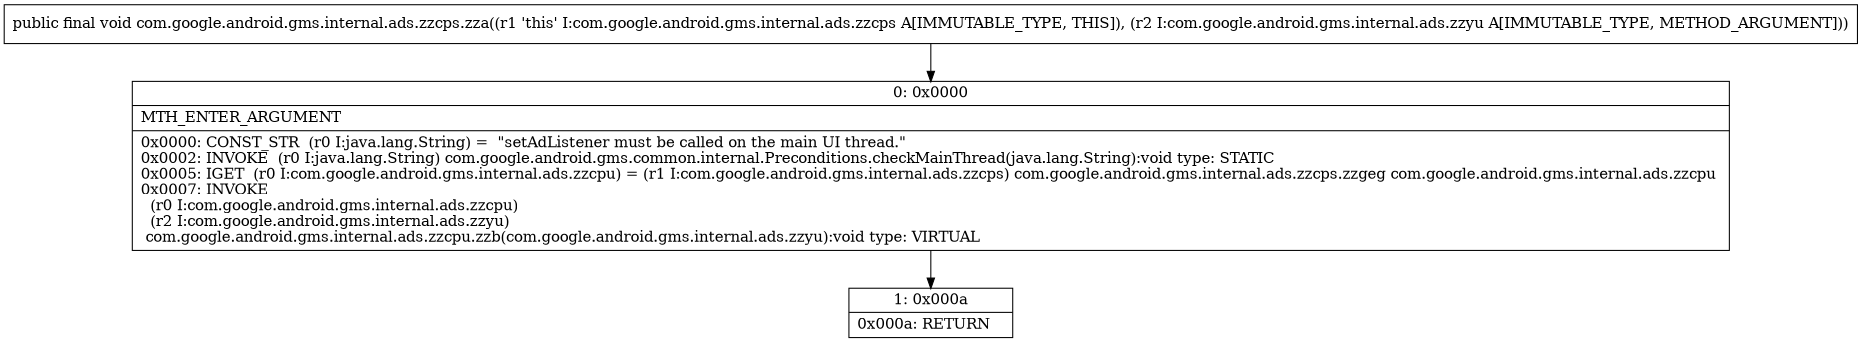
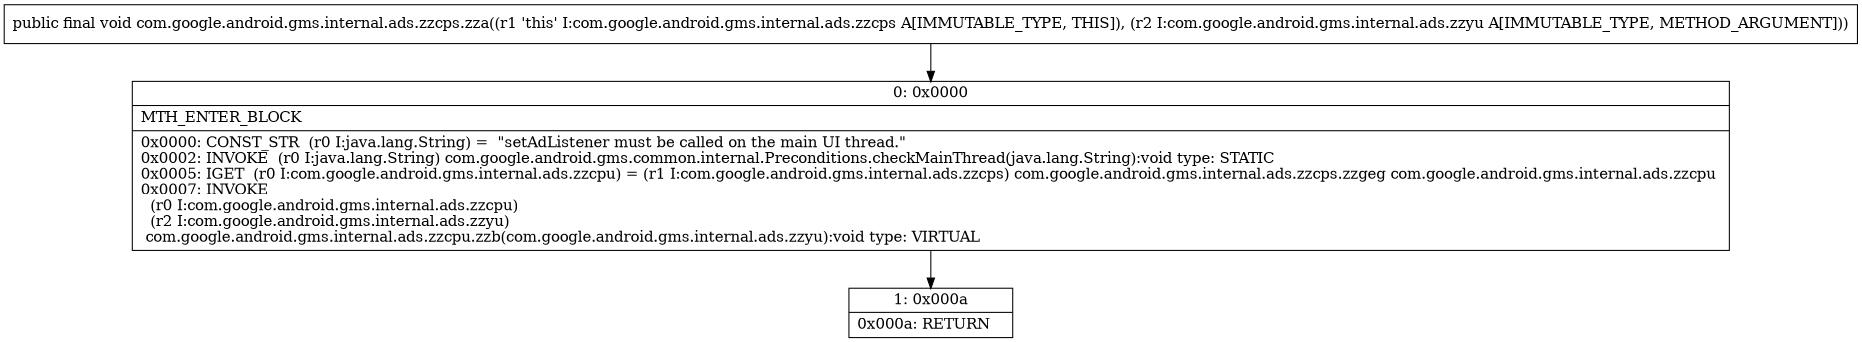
(241, 118) -> (222, 118)
